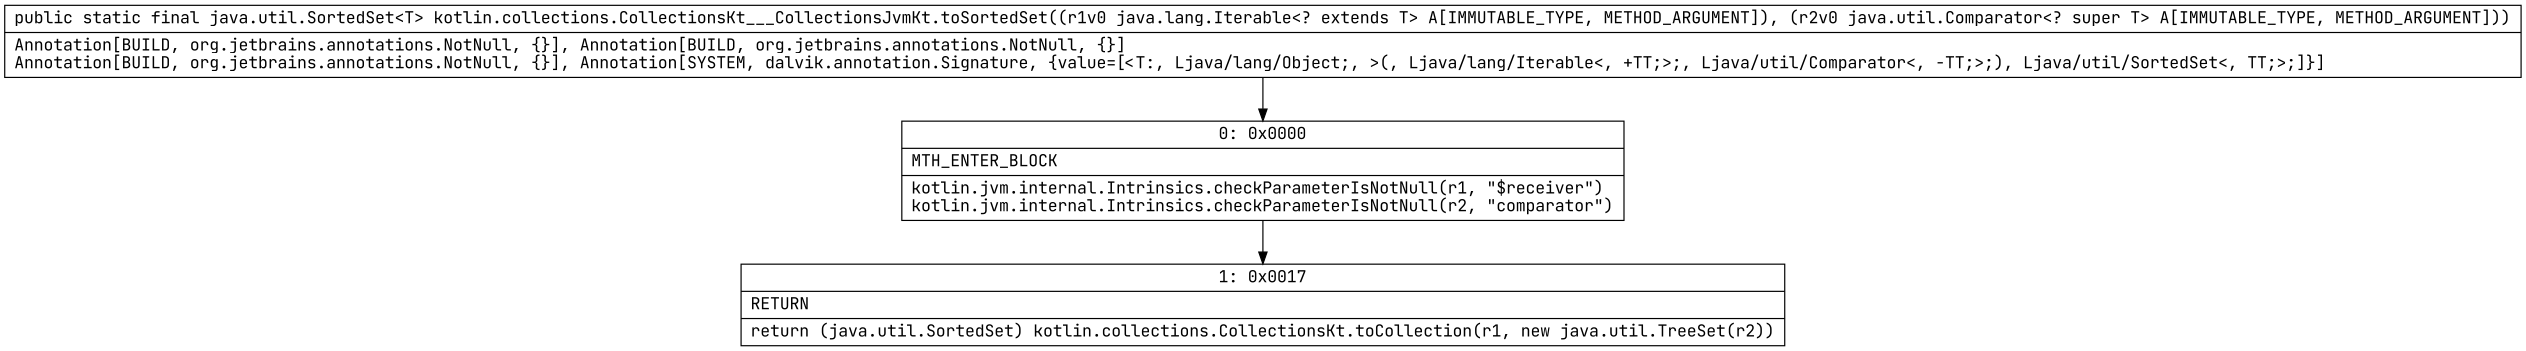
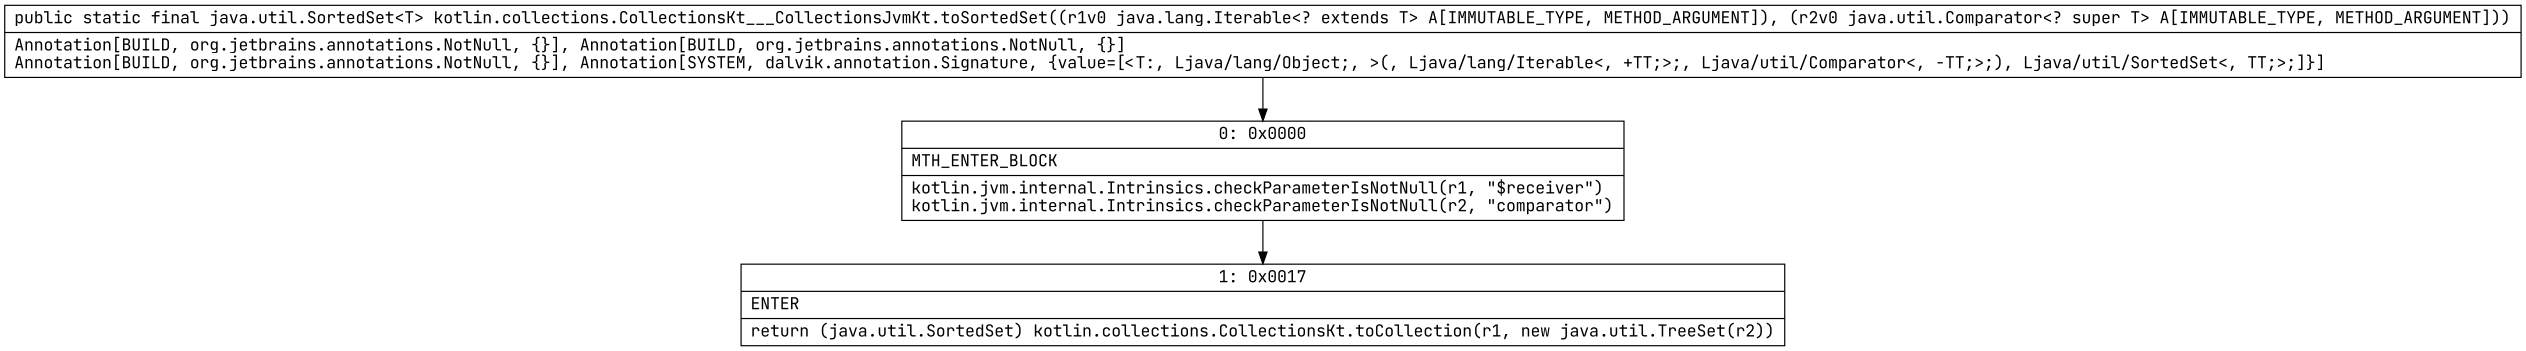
(780, 304) -> (775, 304)
